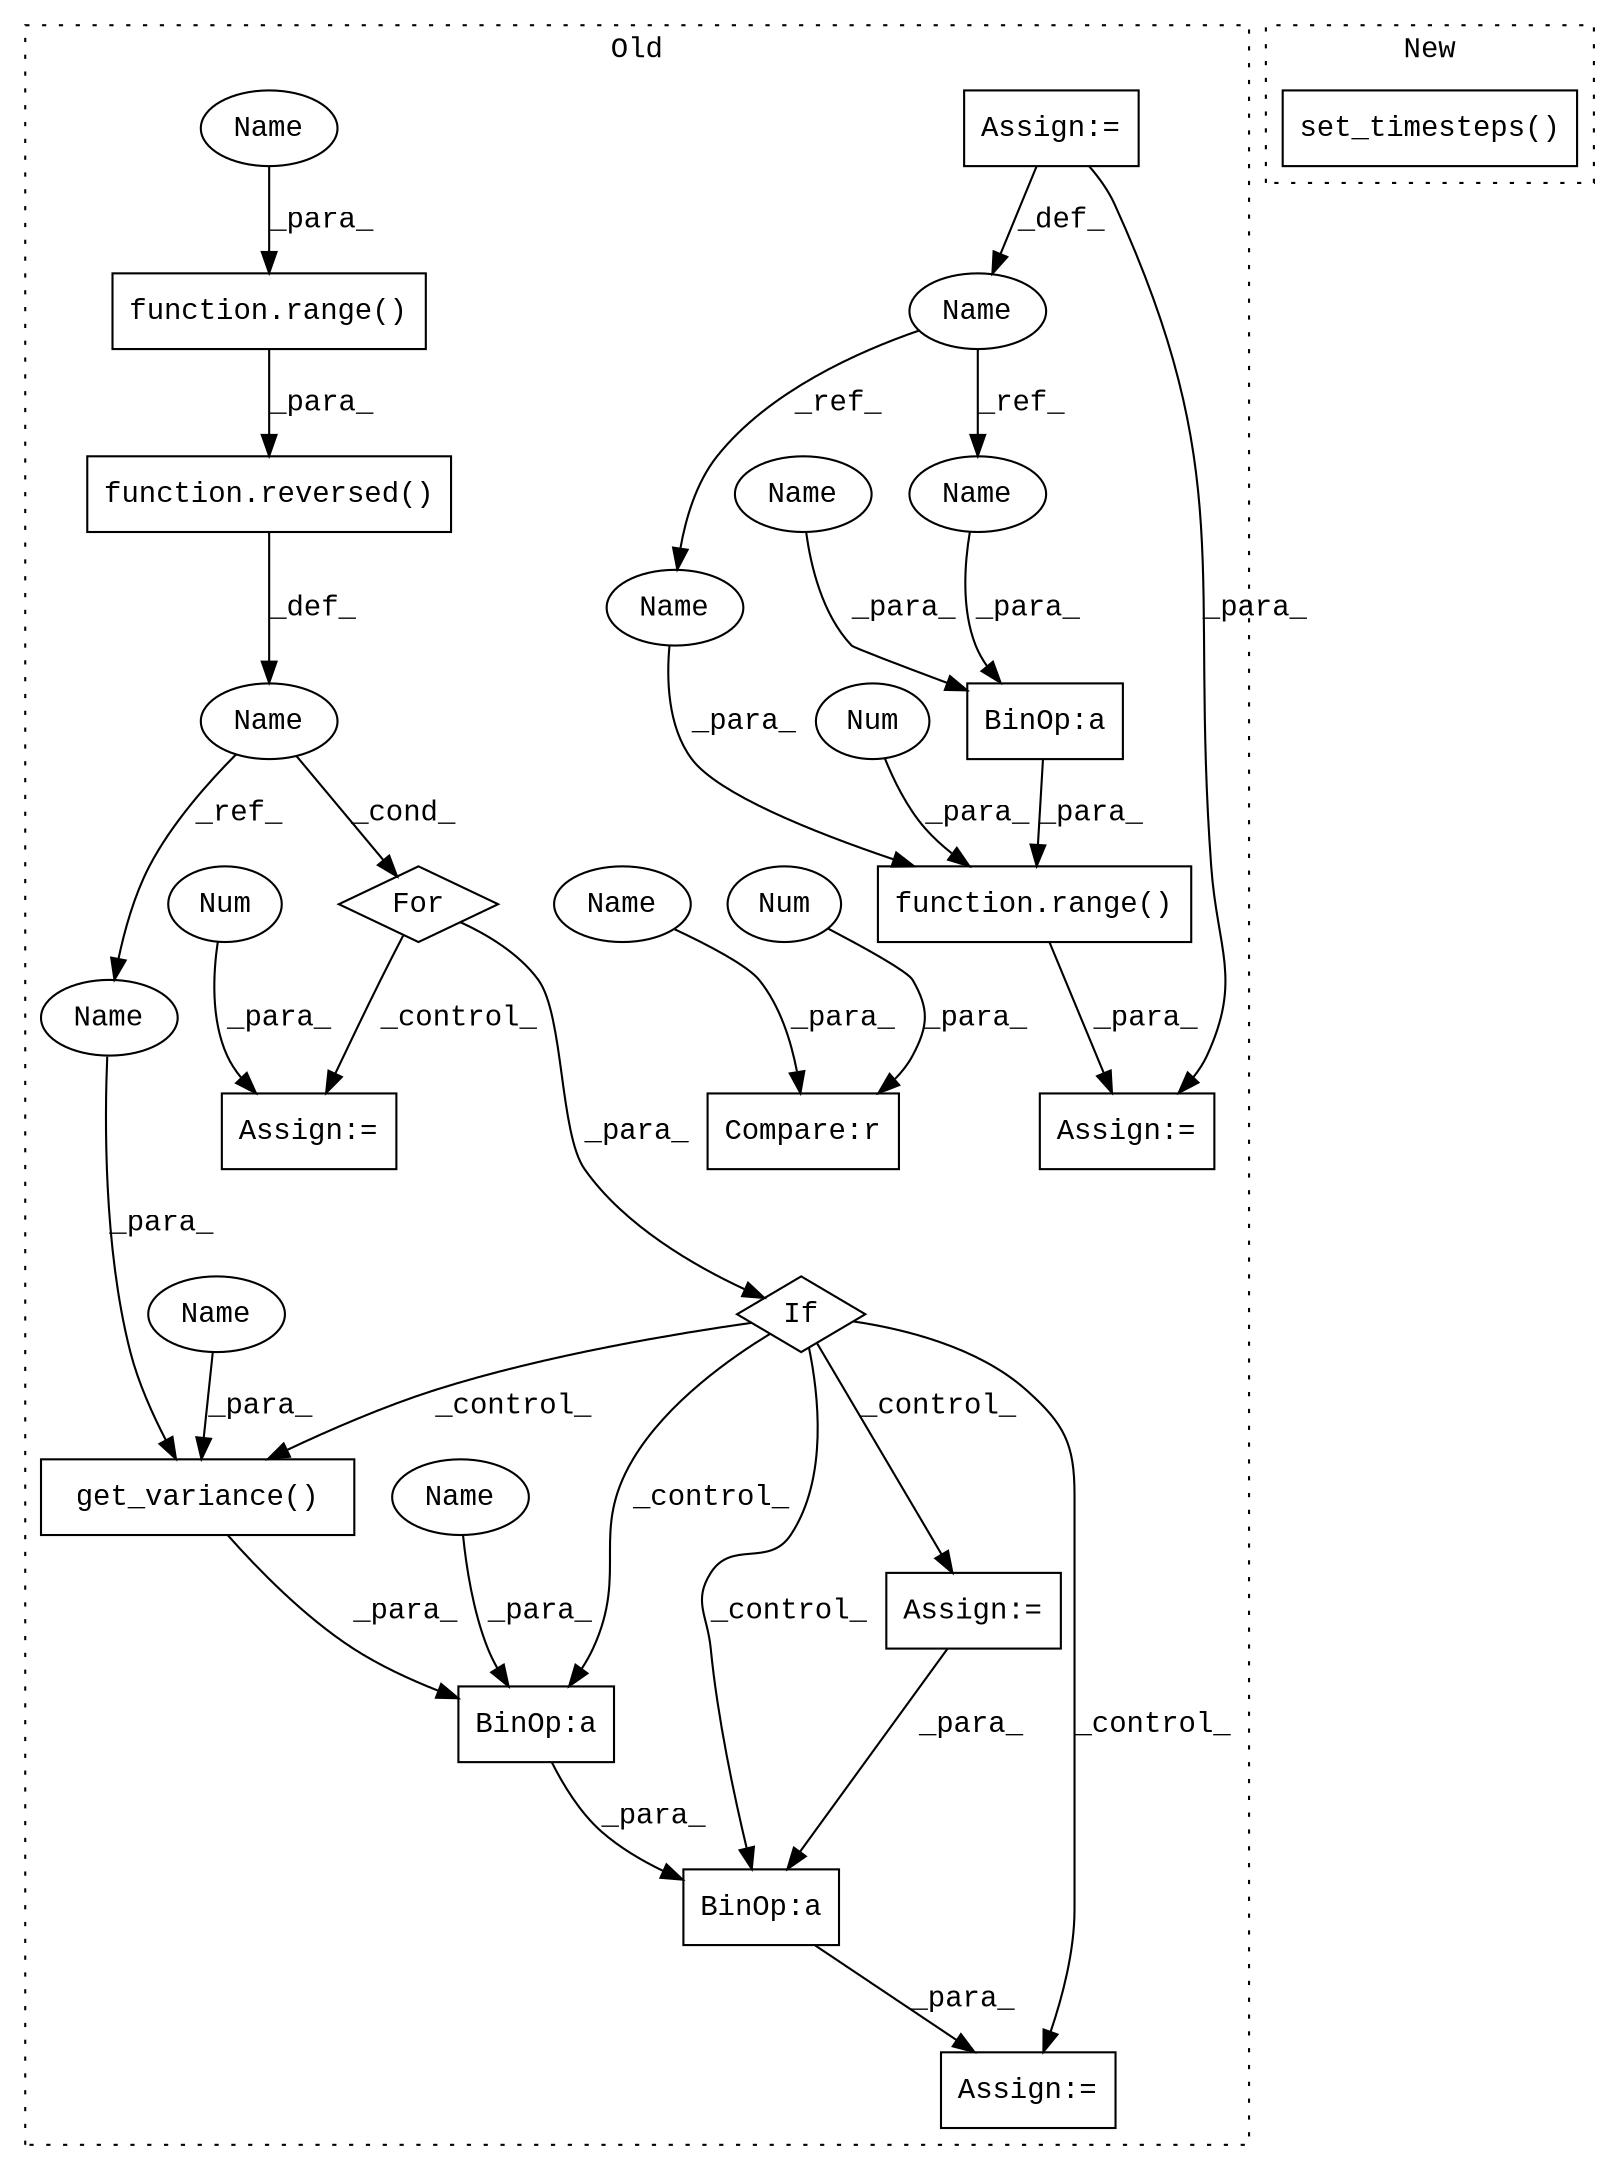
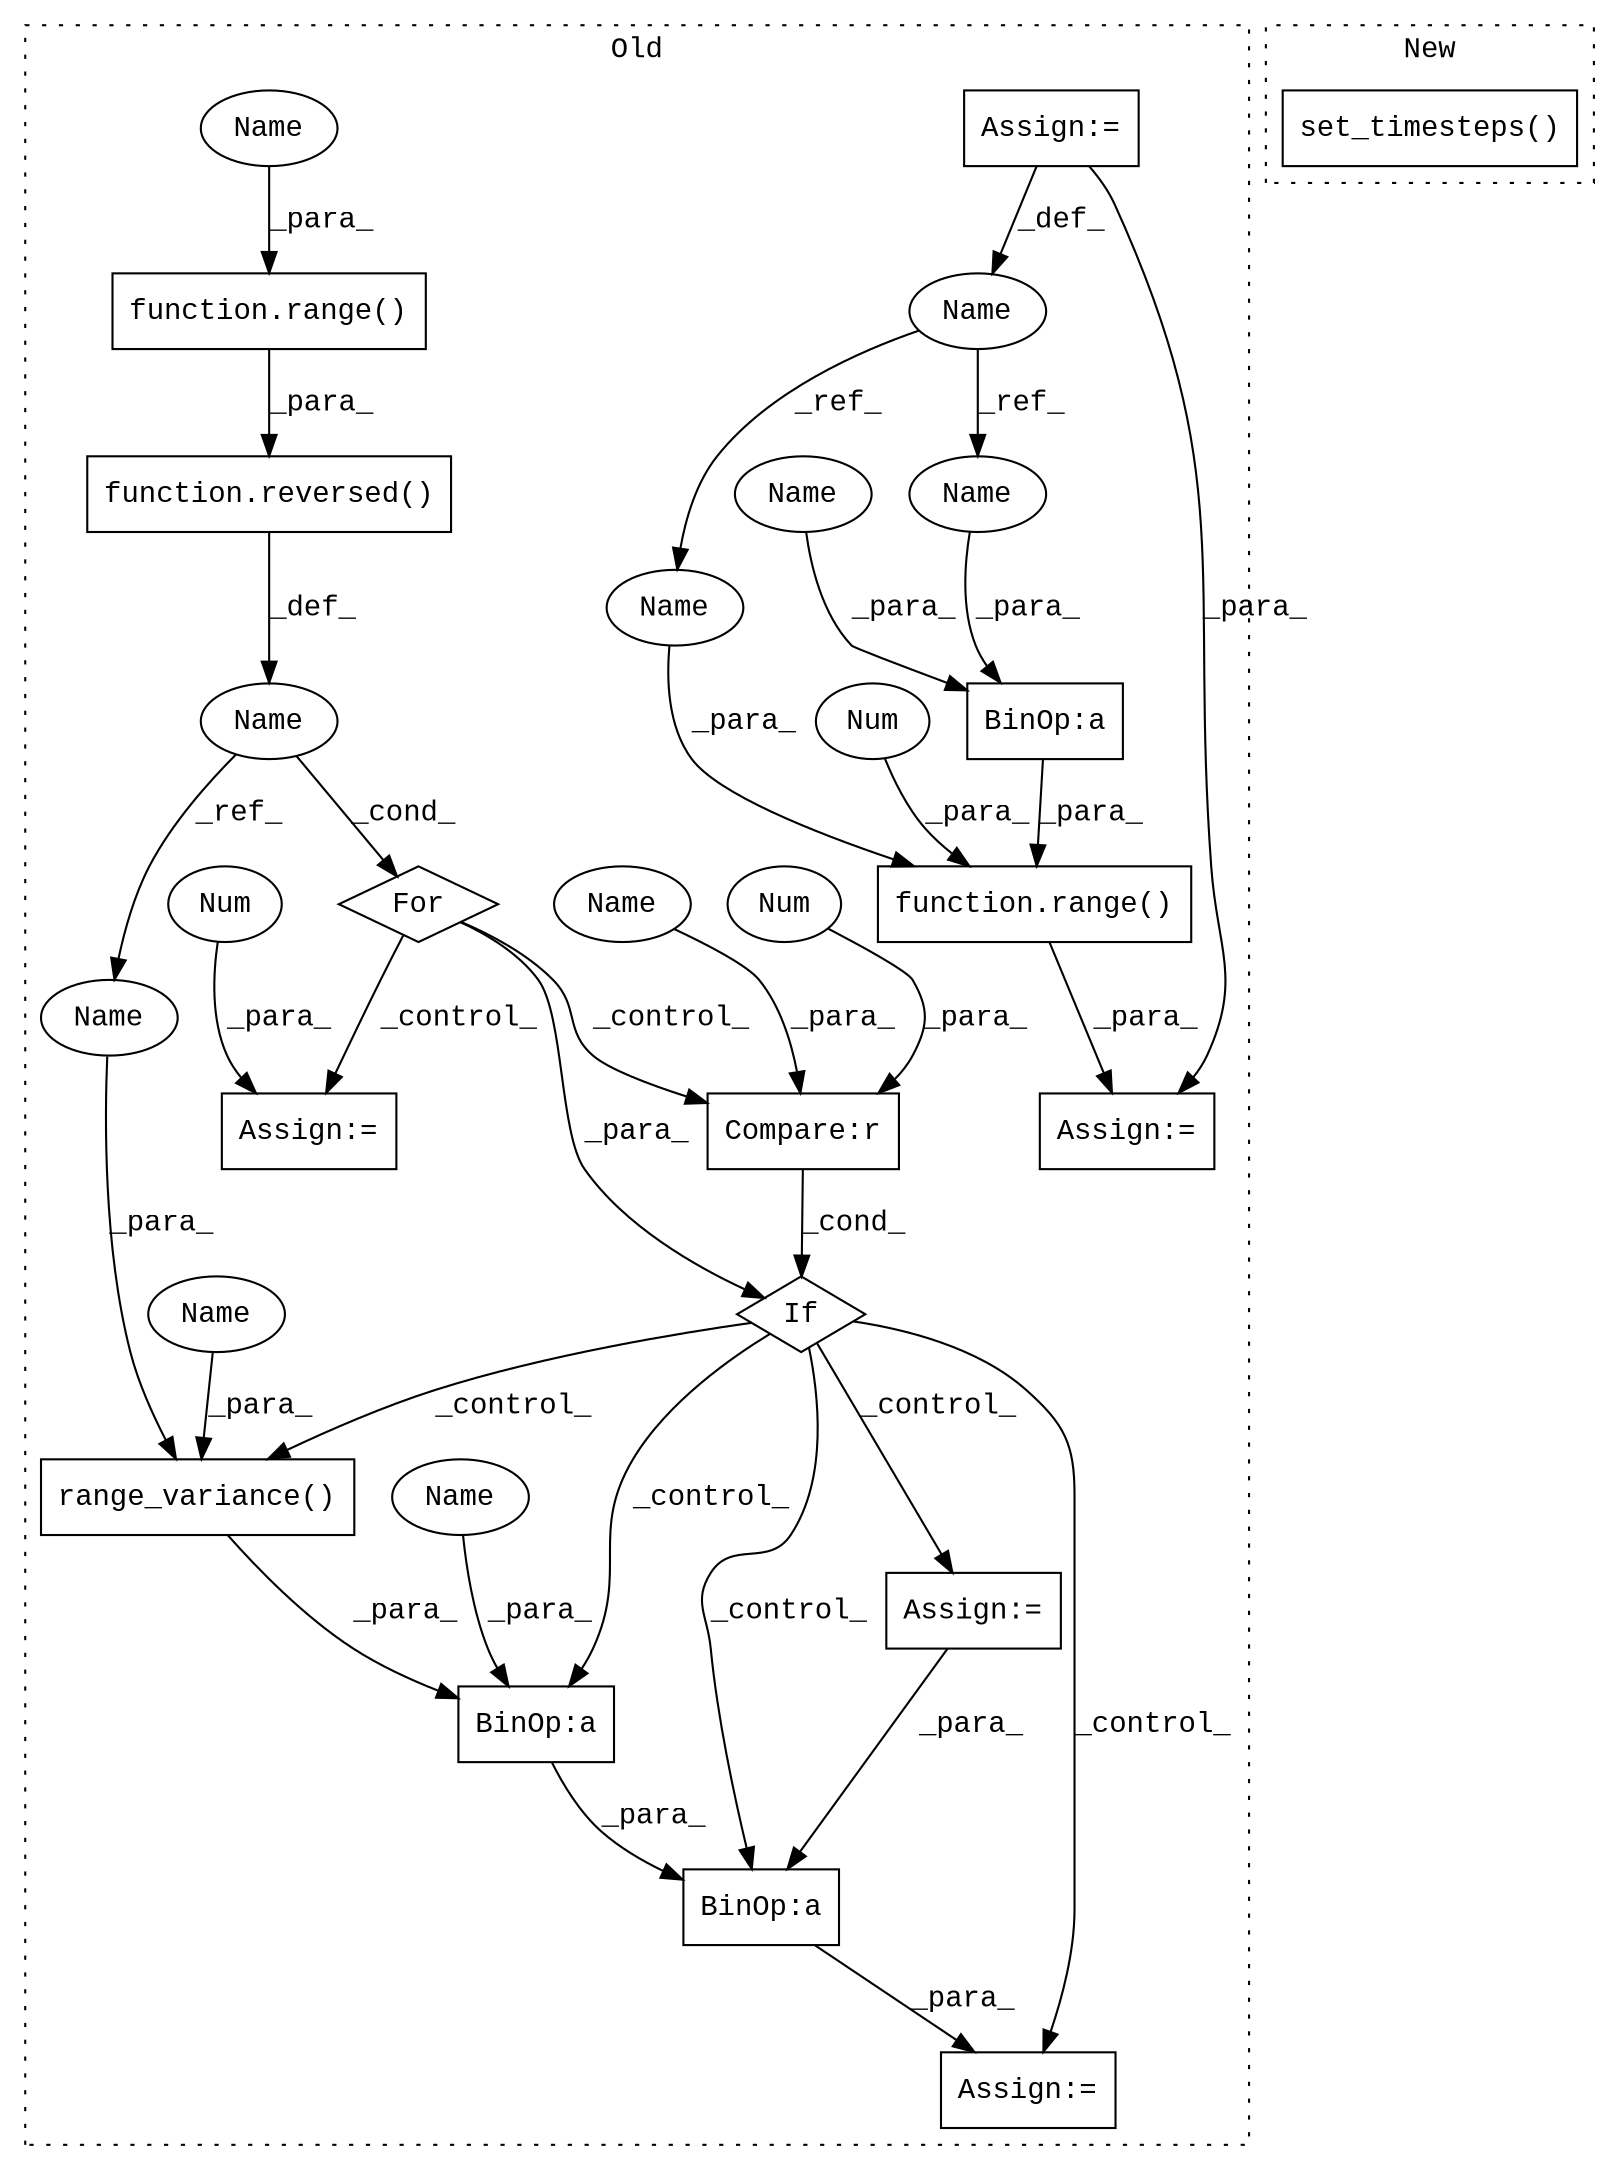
none -> (571, 1015)
none -> (802, 1212)
(198, 1497) -> (198, 1497)
